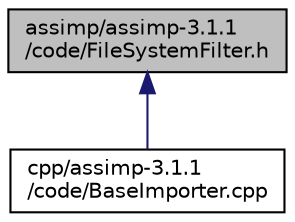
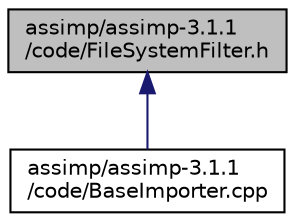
(147, 181) -> (147, 181)
